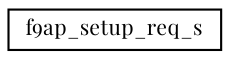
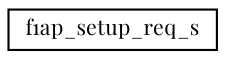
(115, 30) -> (113, 30)
